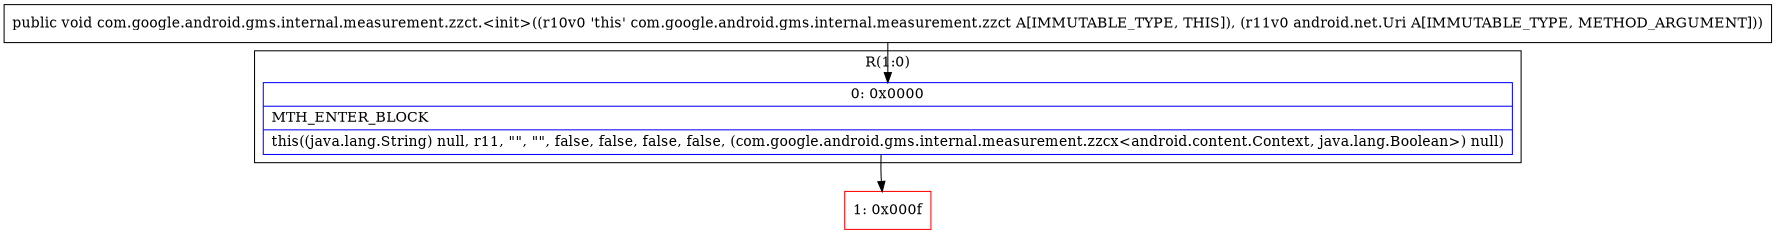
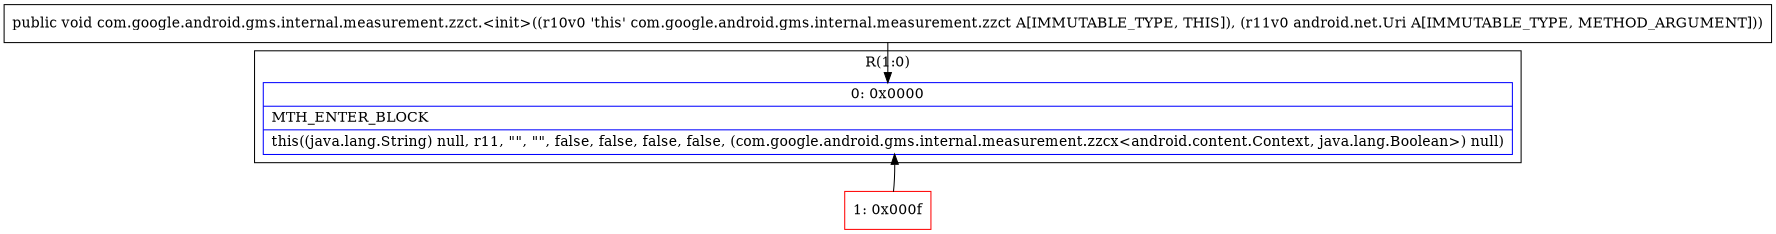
(881, 169) -> (894, 178)
